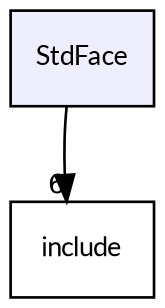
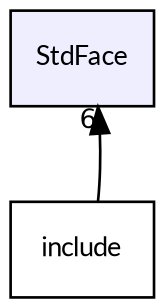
(65, 141) -> (100, 168)
